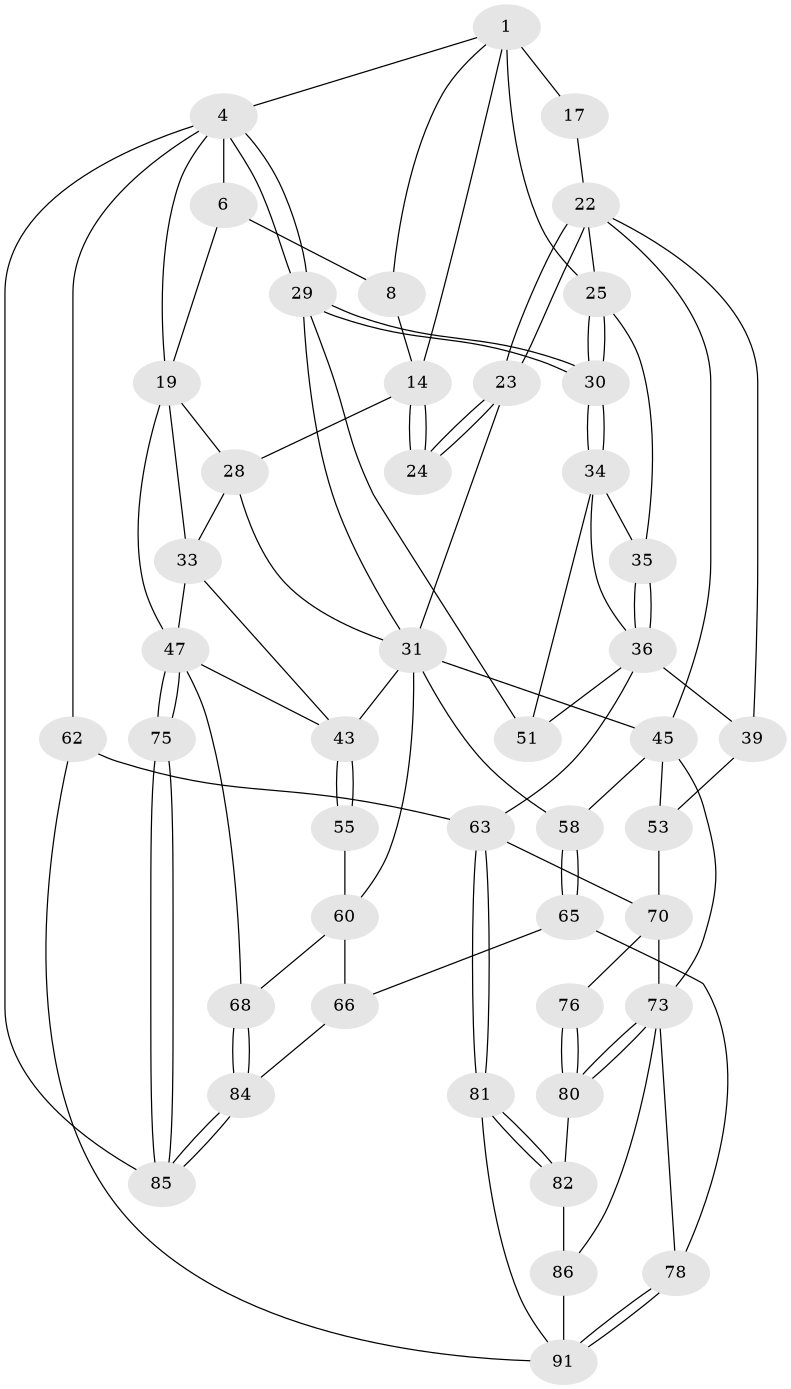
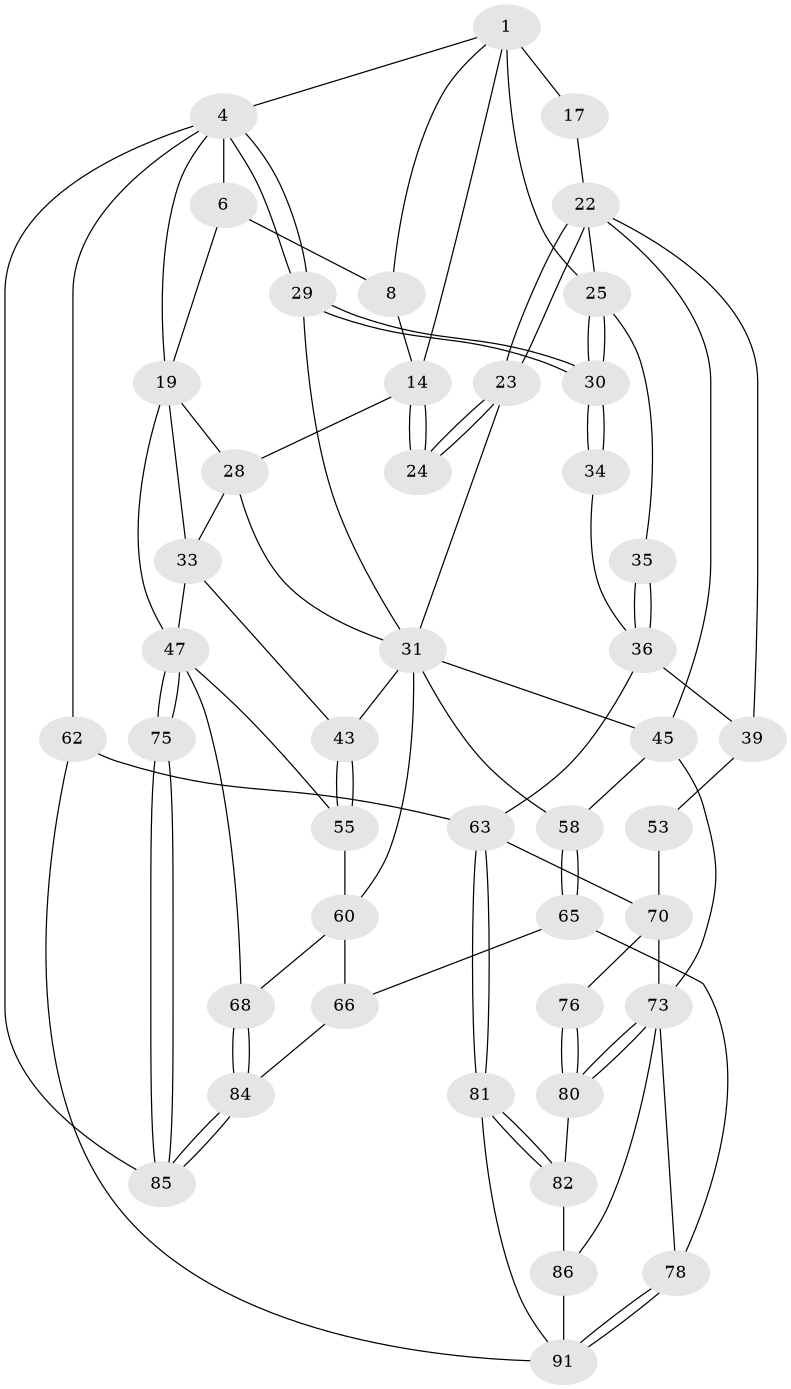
(619, 517) -> none
(260, 695) -> (265, 736)
(528, 739) -> none
(661, 784) -> none
